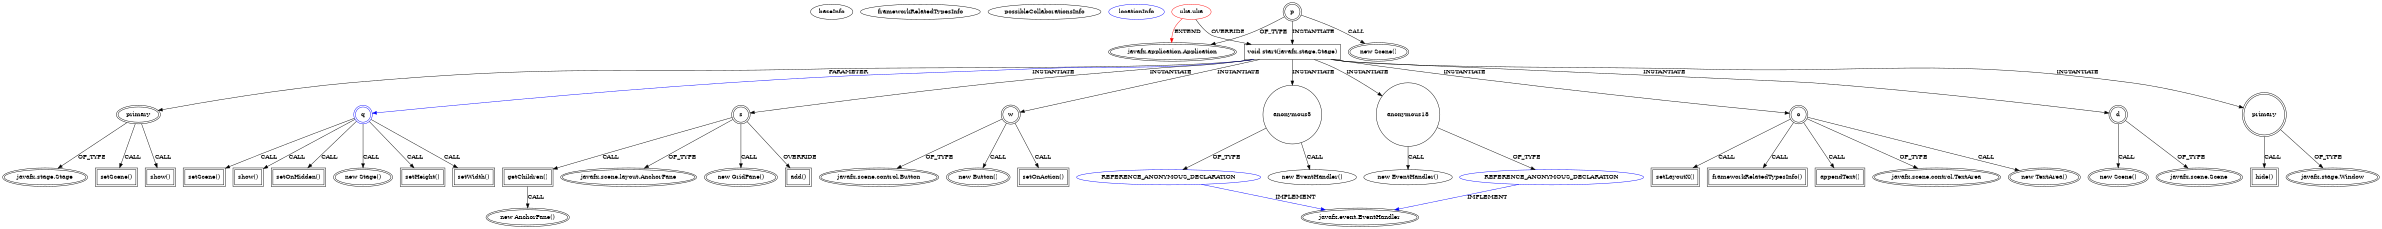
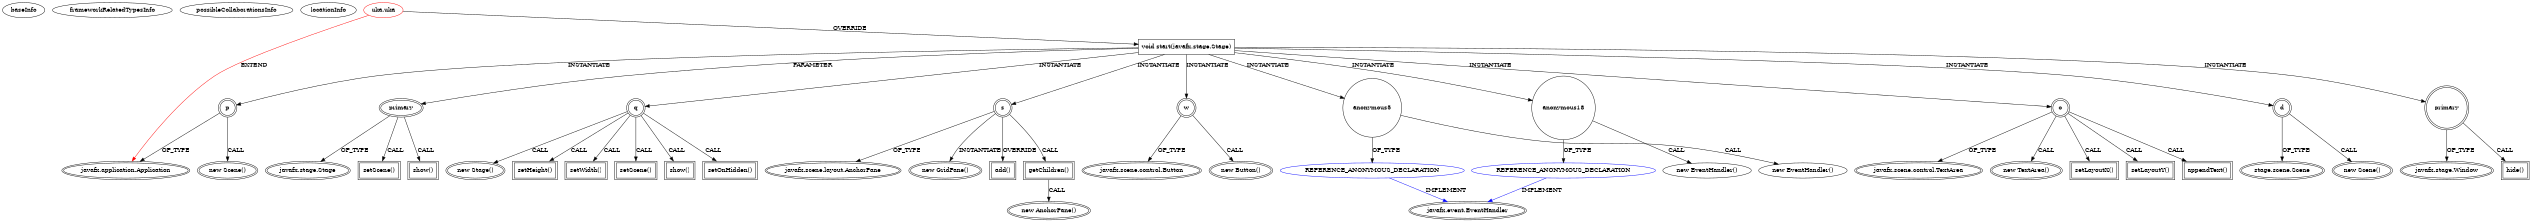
(1137, 12) -> (329, 10)
(1292, 31) -> (688, 58)
(815, 78) -> (894, 79)
(363, 115) -> (636, 108)
(749, 157) -> (980, 150)
(1043, 177) -> none
(1757, 177) -> (2150, 170)
(2199, 177) -> (2282, 170)
